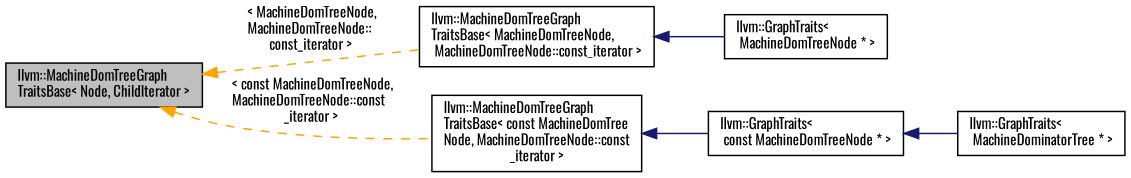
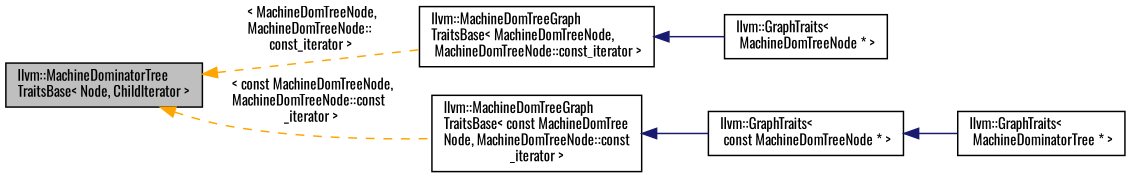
(104, 85) -> (104, 85)
